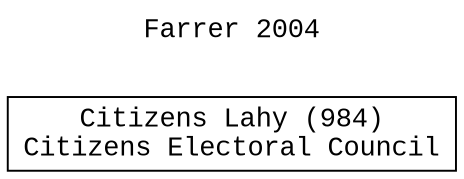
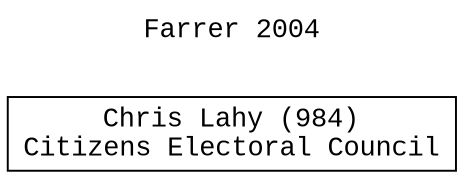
(232, 134) -> (232, 134)
